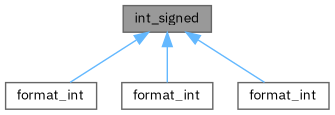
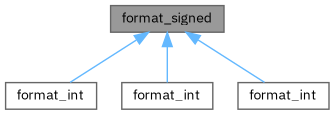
(167, 19) -> (167, 19)
